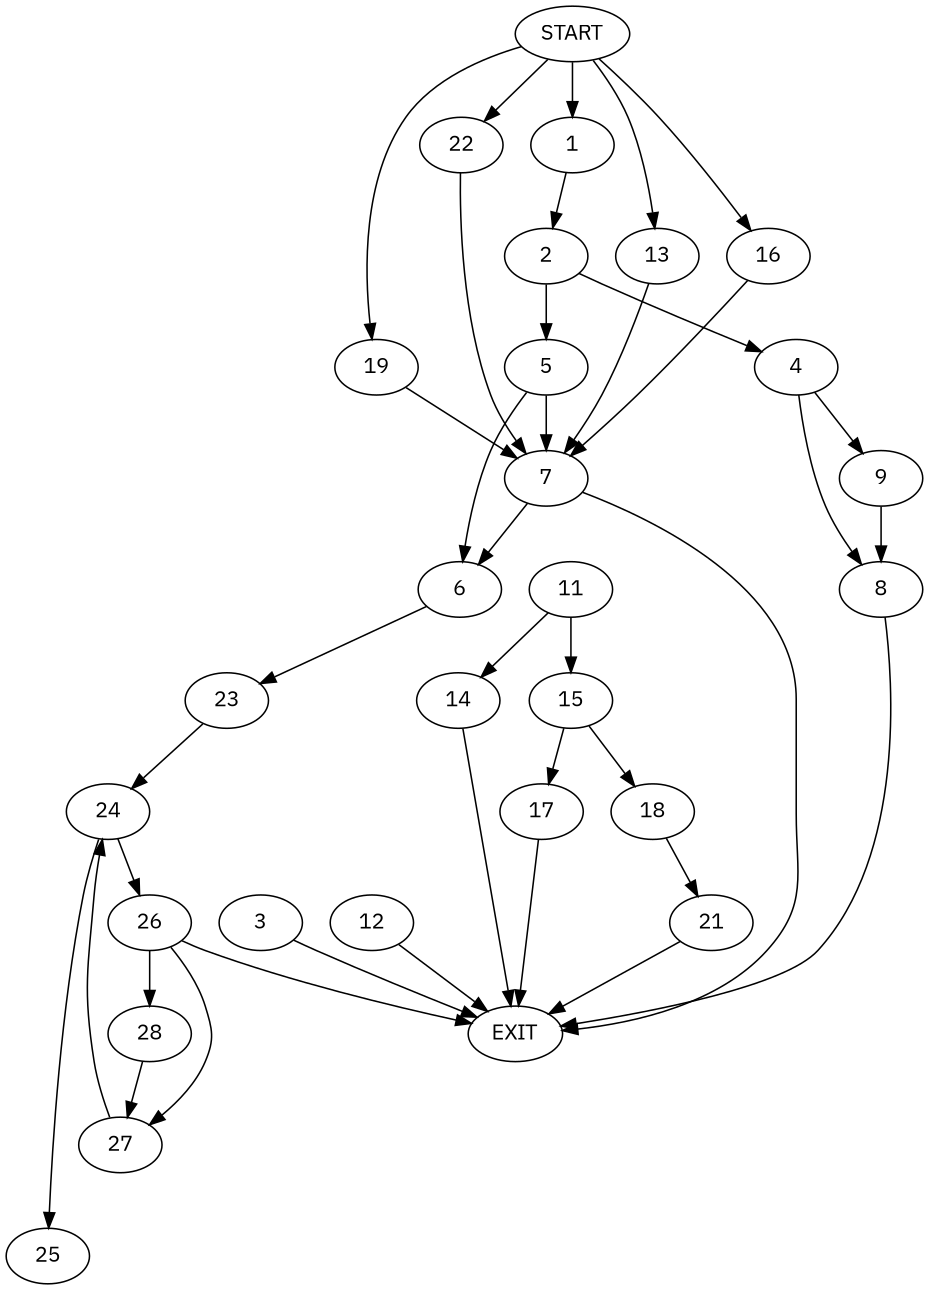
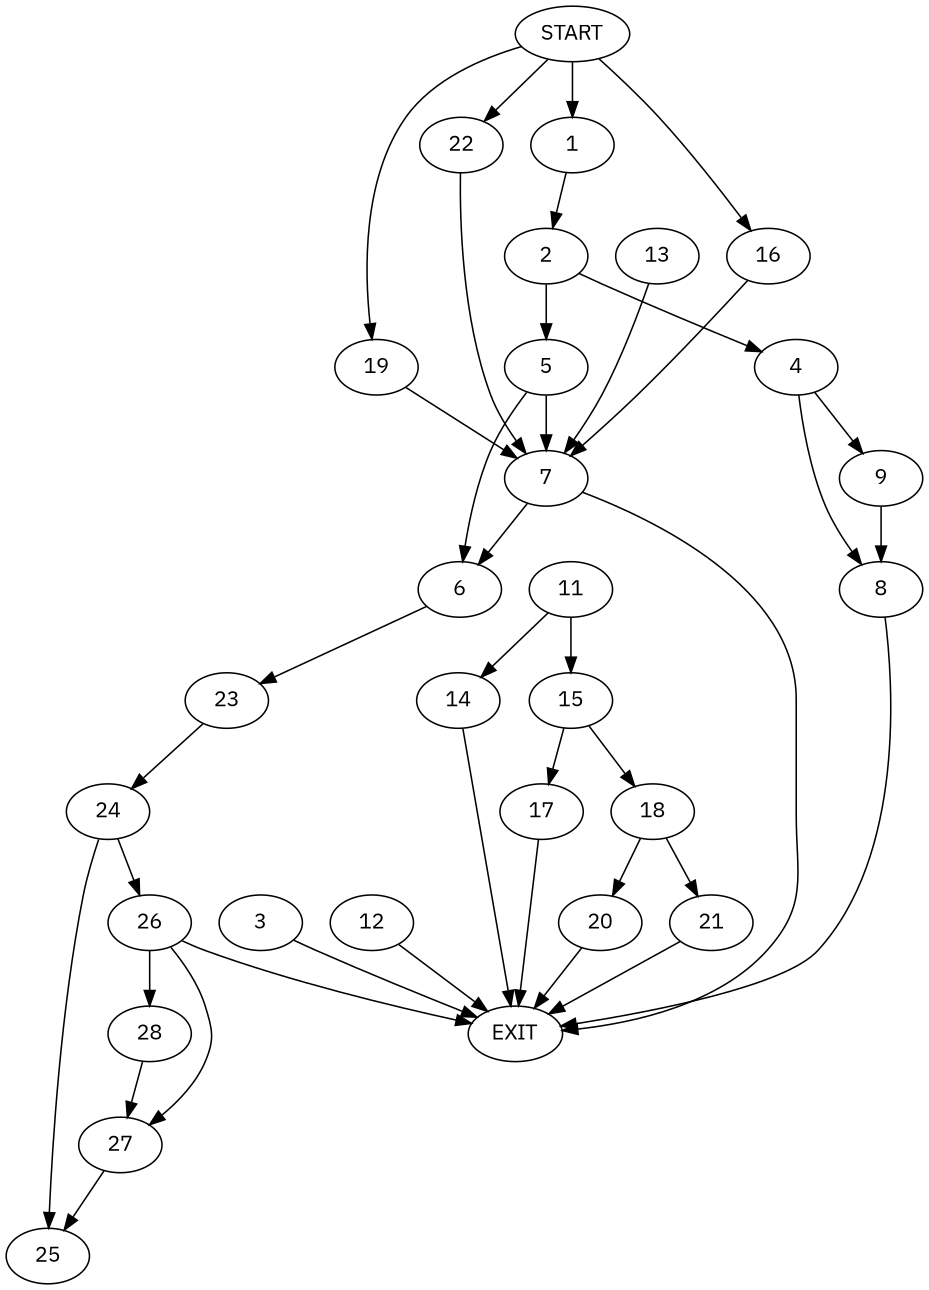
(634, 132) -> none
none -> (600, 923)
(87, 987) -> (89, 1194)
